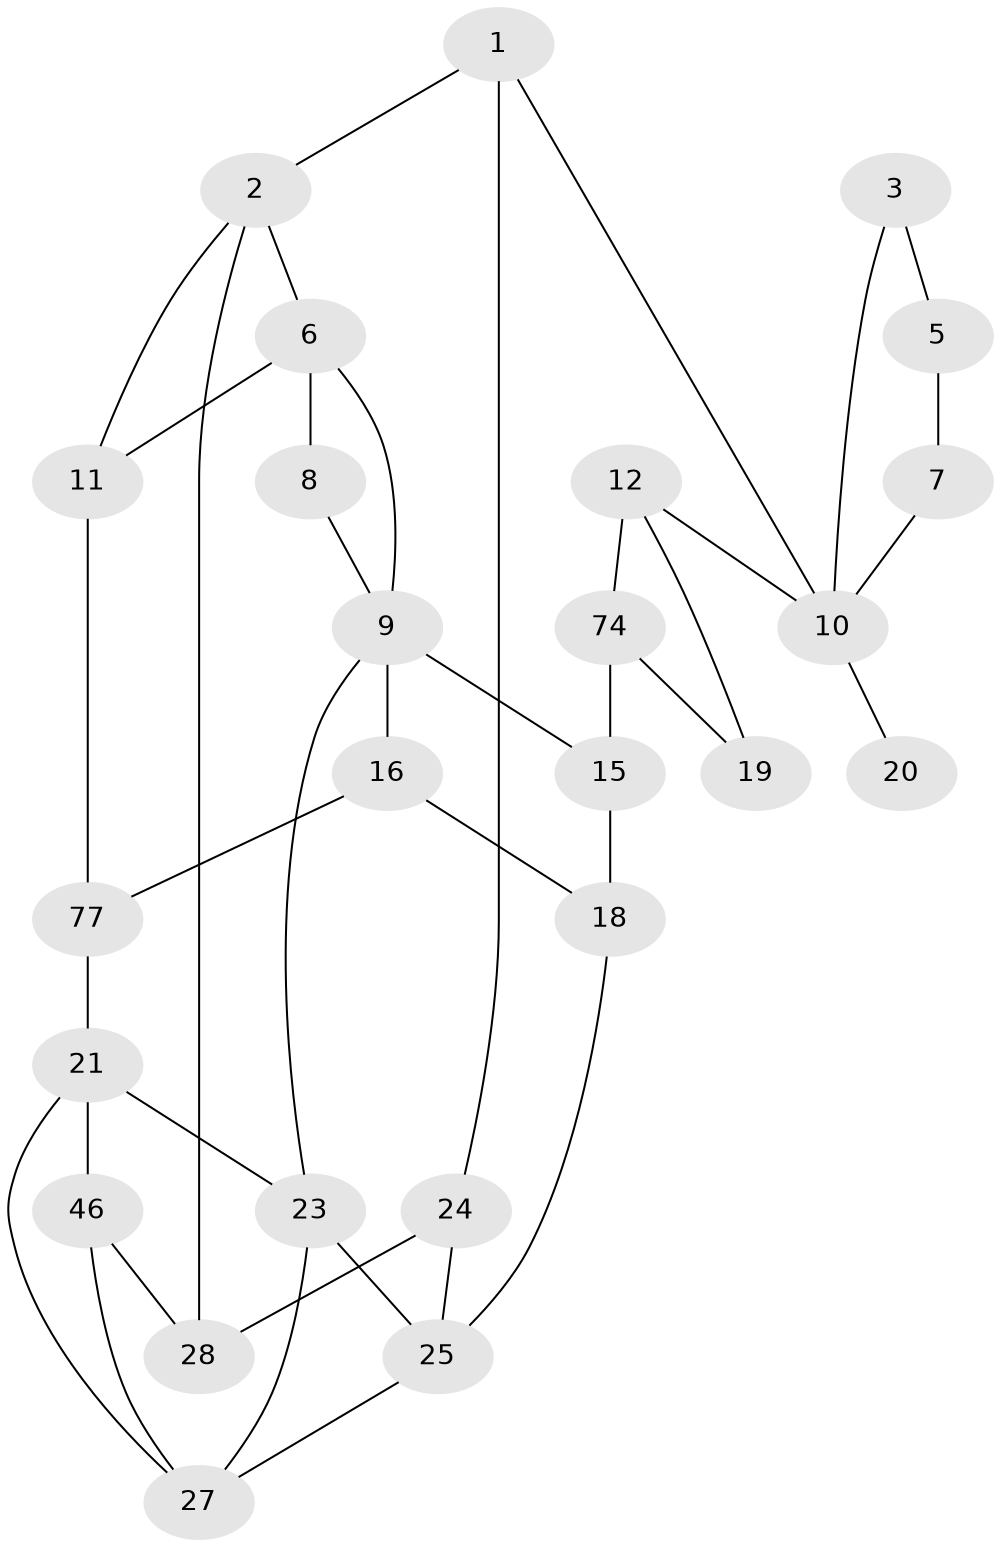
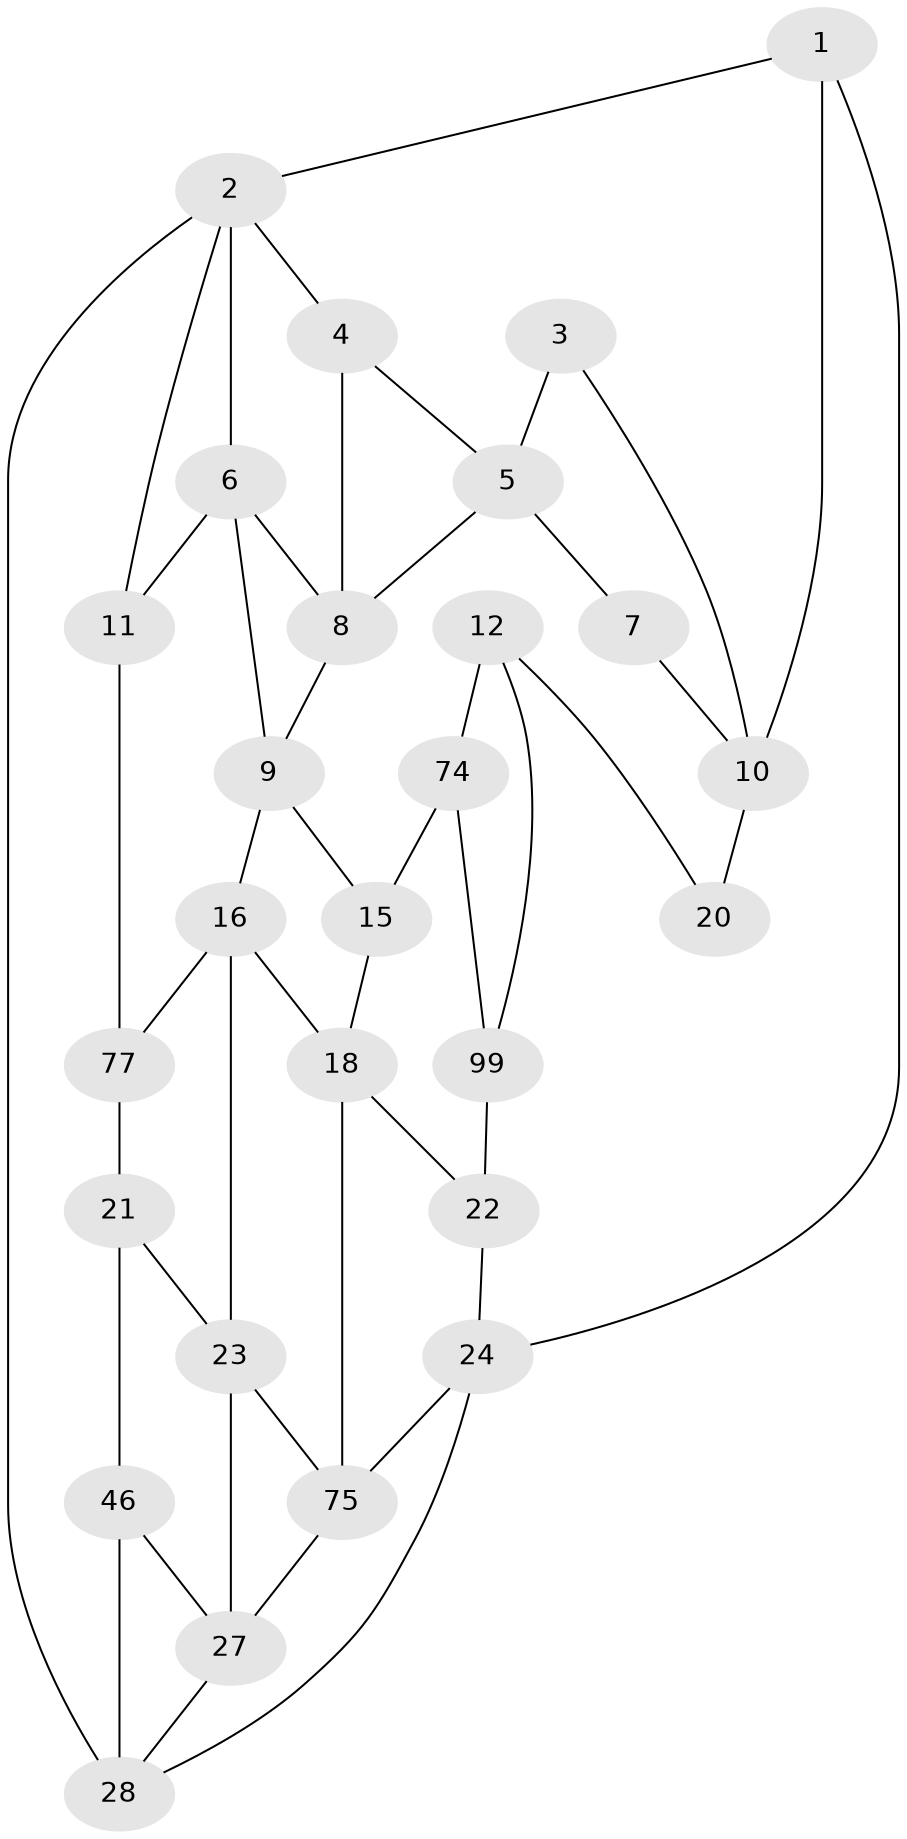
none -> (342, 336)
none -> (425, 555)
(730, 555) -> (615, 765)
(756, 774) -> (488, 1065)
(287, 910) -> (231, 1138)
none -> (484, 1211)
(34, 1299) -> (175, 1721)
(438, 1357) -> (342, 1503)
